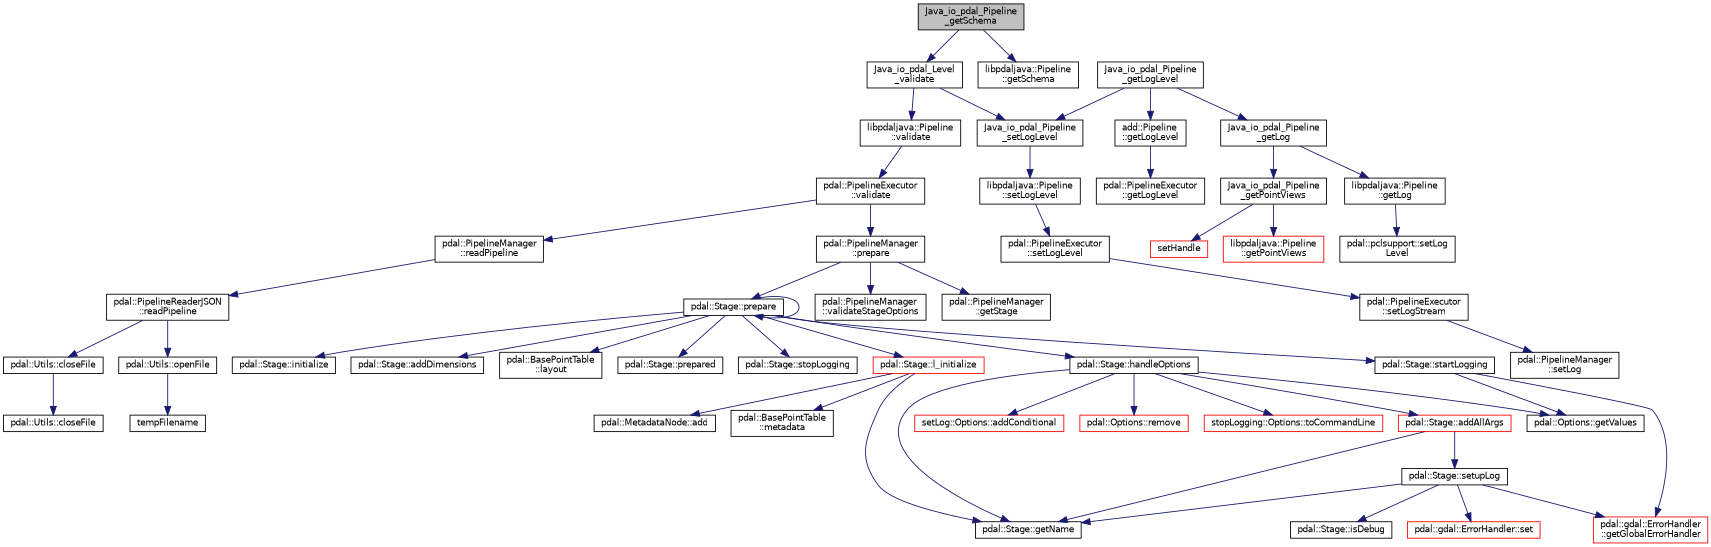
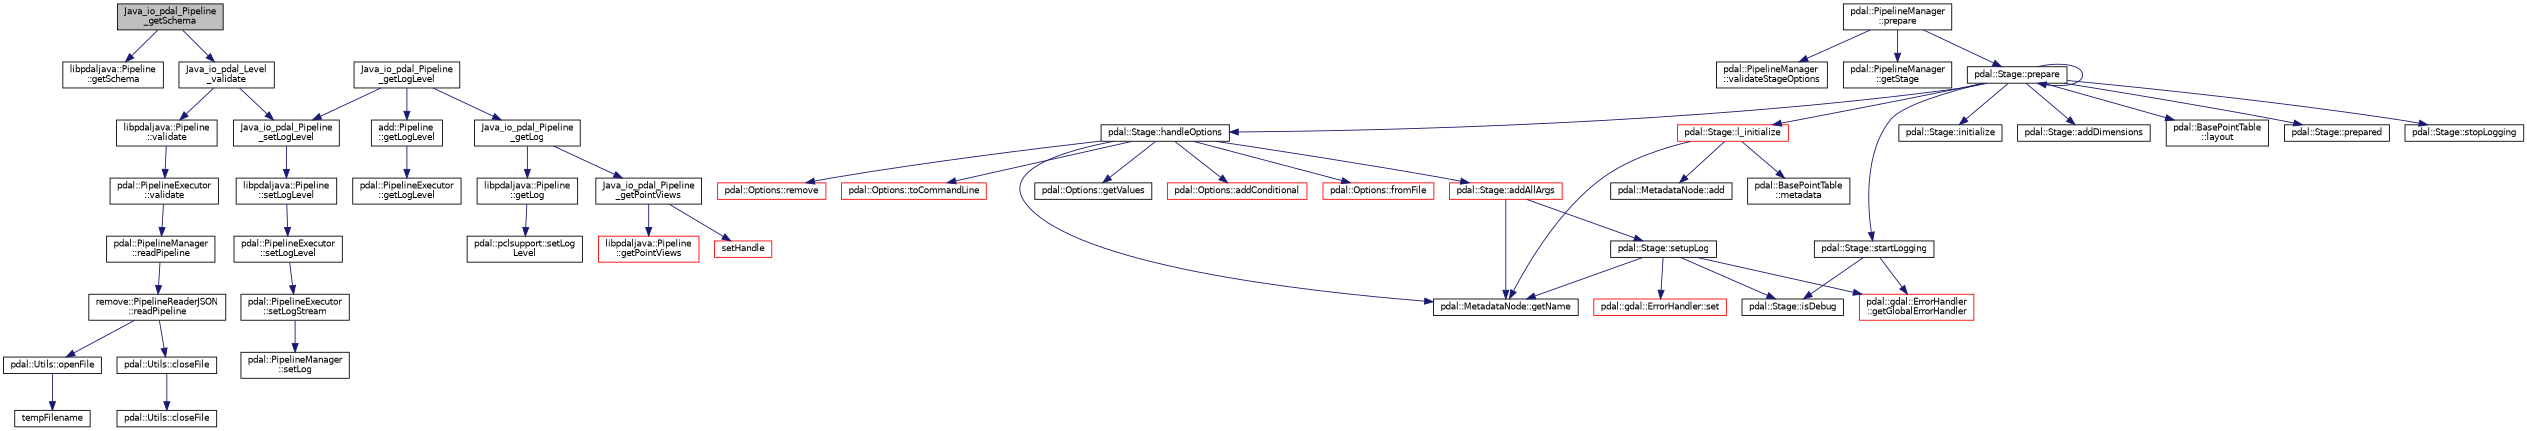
none -> (1378, 191)
(871, 216) -> none
(168, 307) -> (157, 307)
(1506, 393) -> (1837, 276)
(989, 423) -> (1237, 191)
(1294, 423) -> (914, 191)
(1028, 530) -> (1506, 307)
